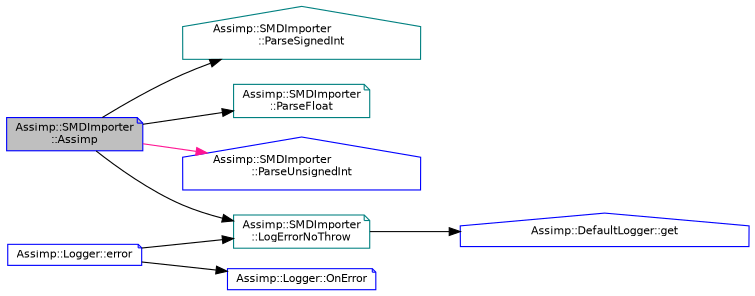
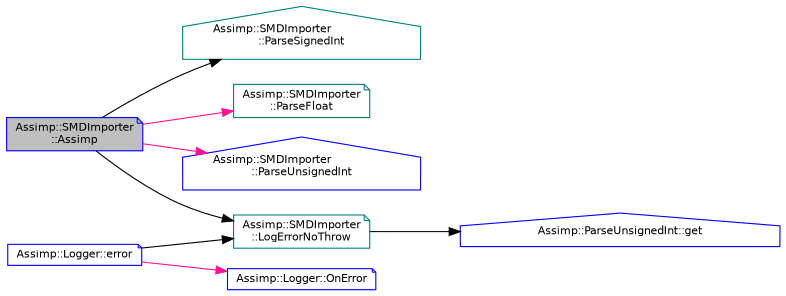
(183, 118) -> (183, 118)
(605, 232) -> (620, 232)
(179, 266) -> (179, 266)
